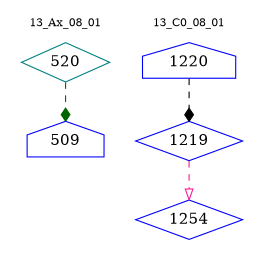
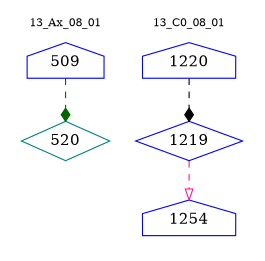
(66, 95) -> (66, 93)
(189, 220) -> (189, 220)
